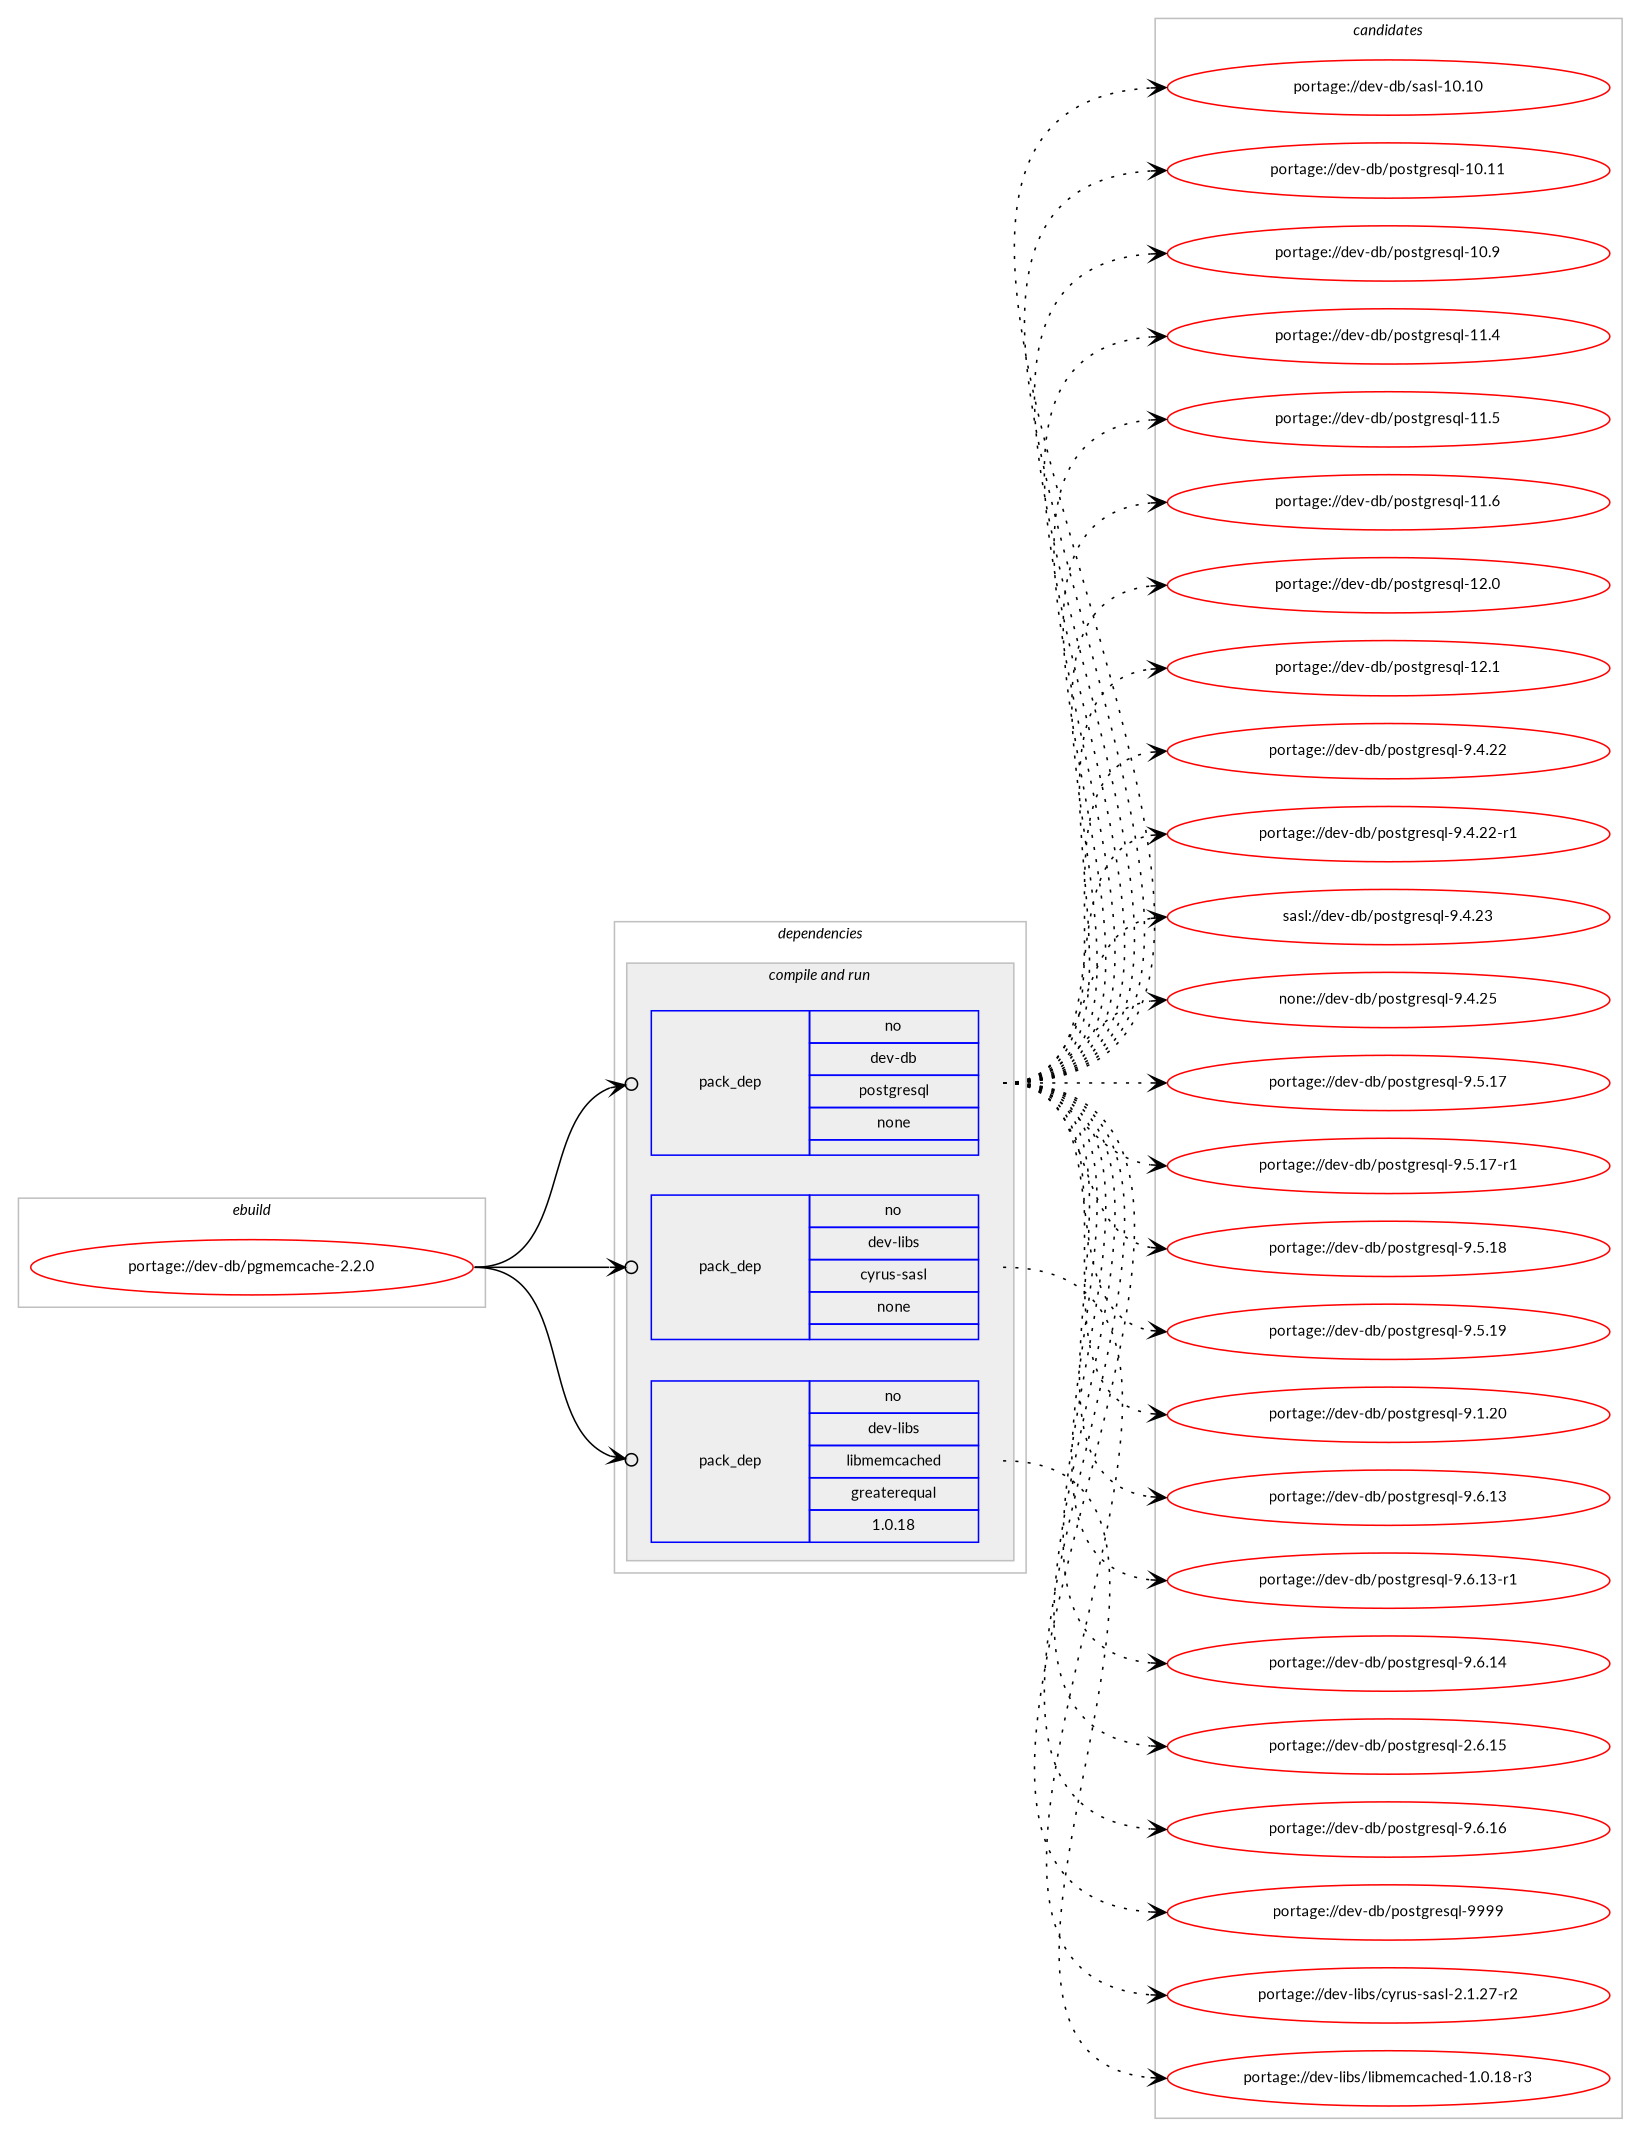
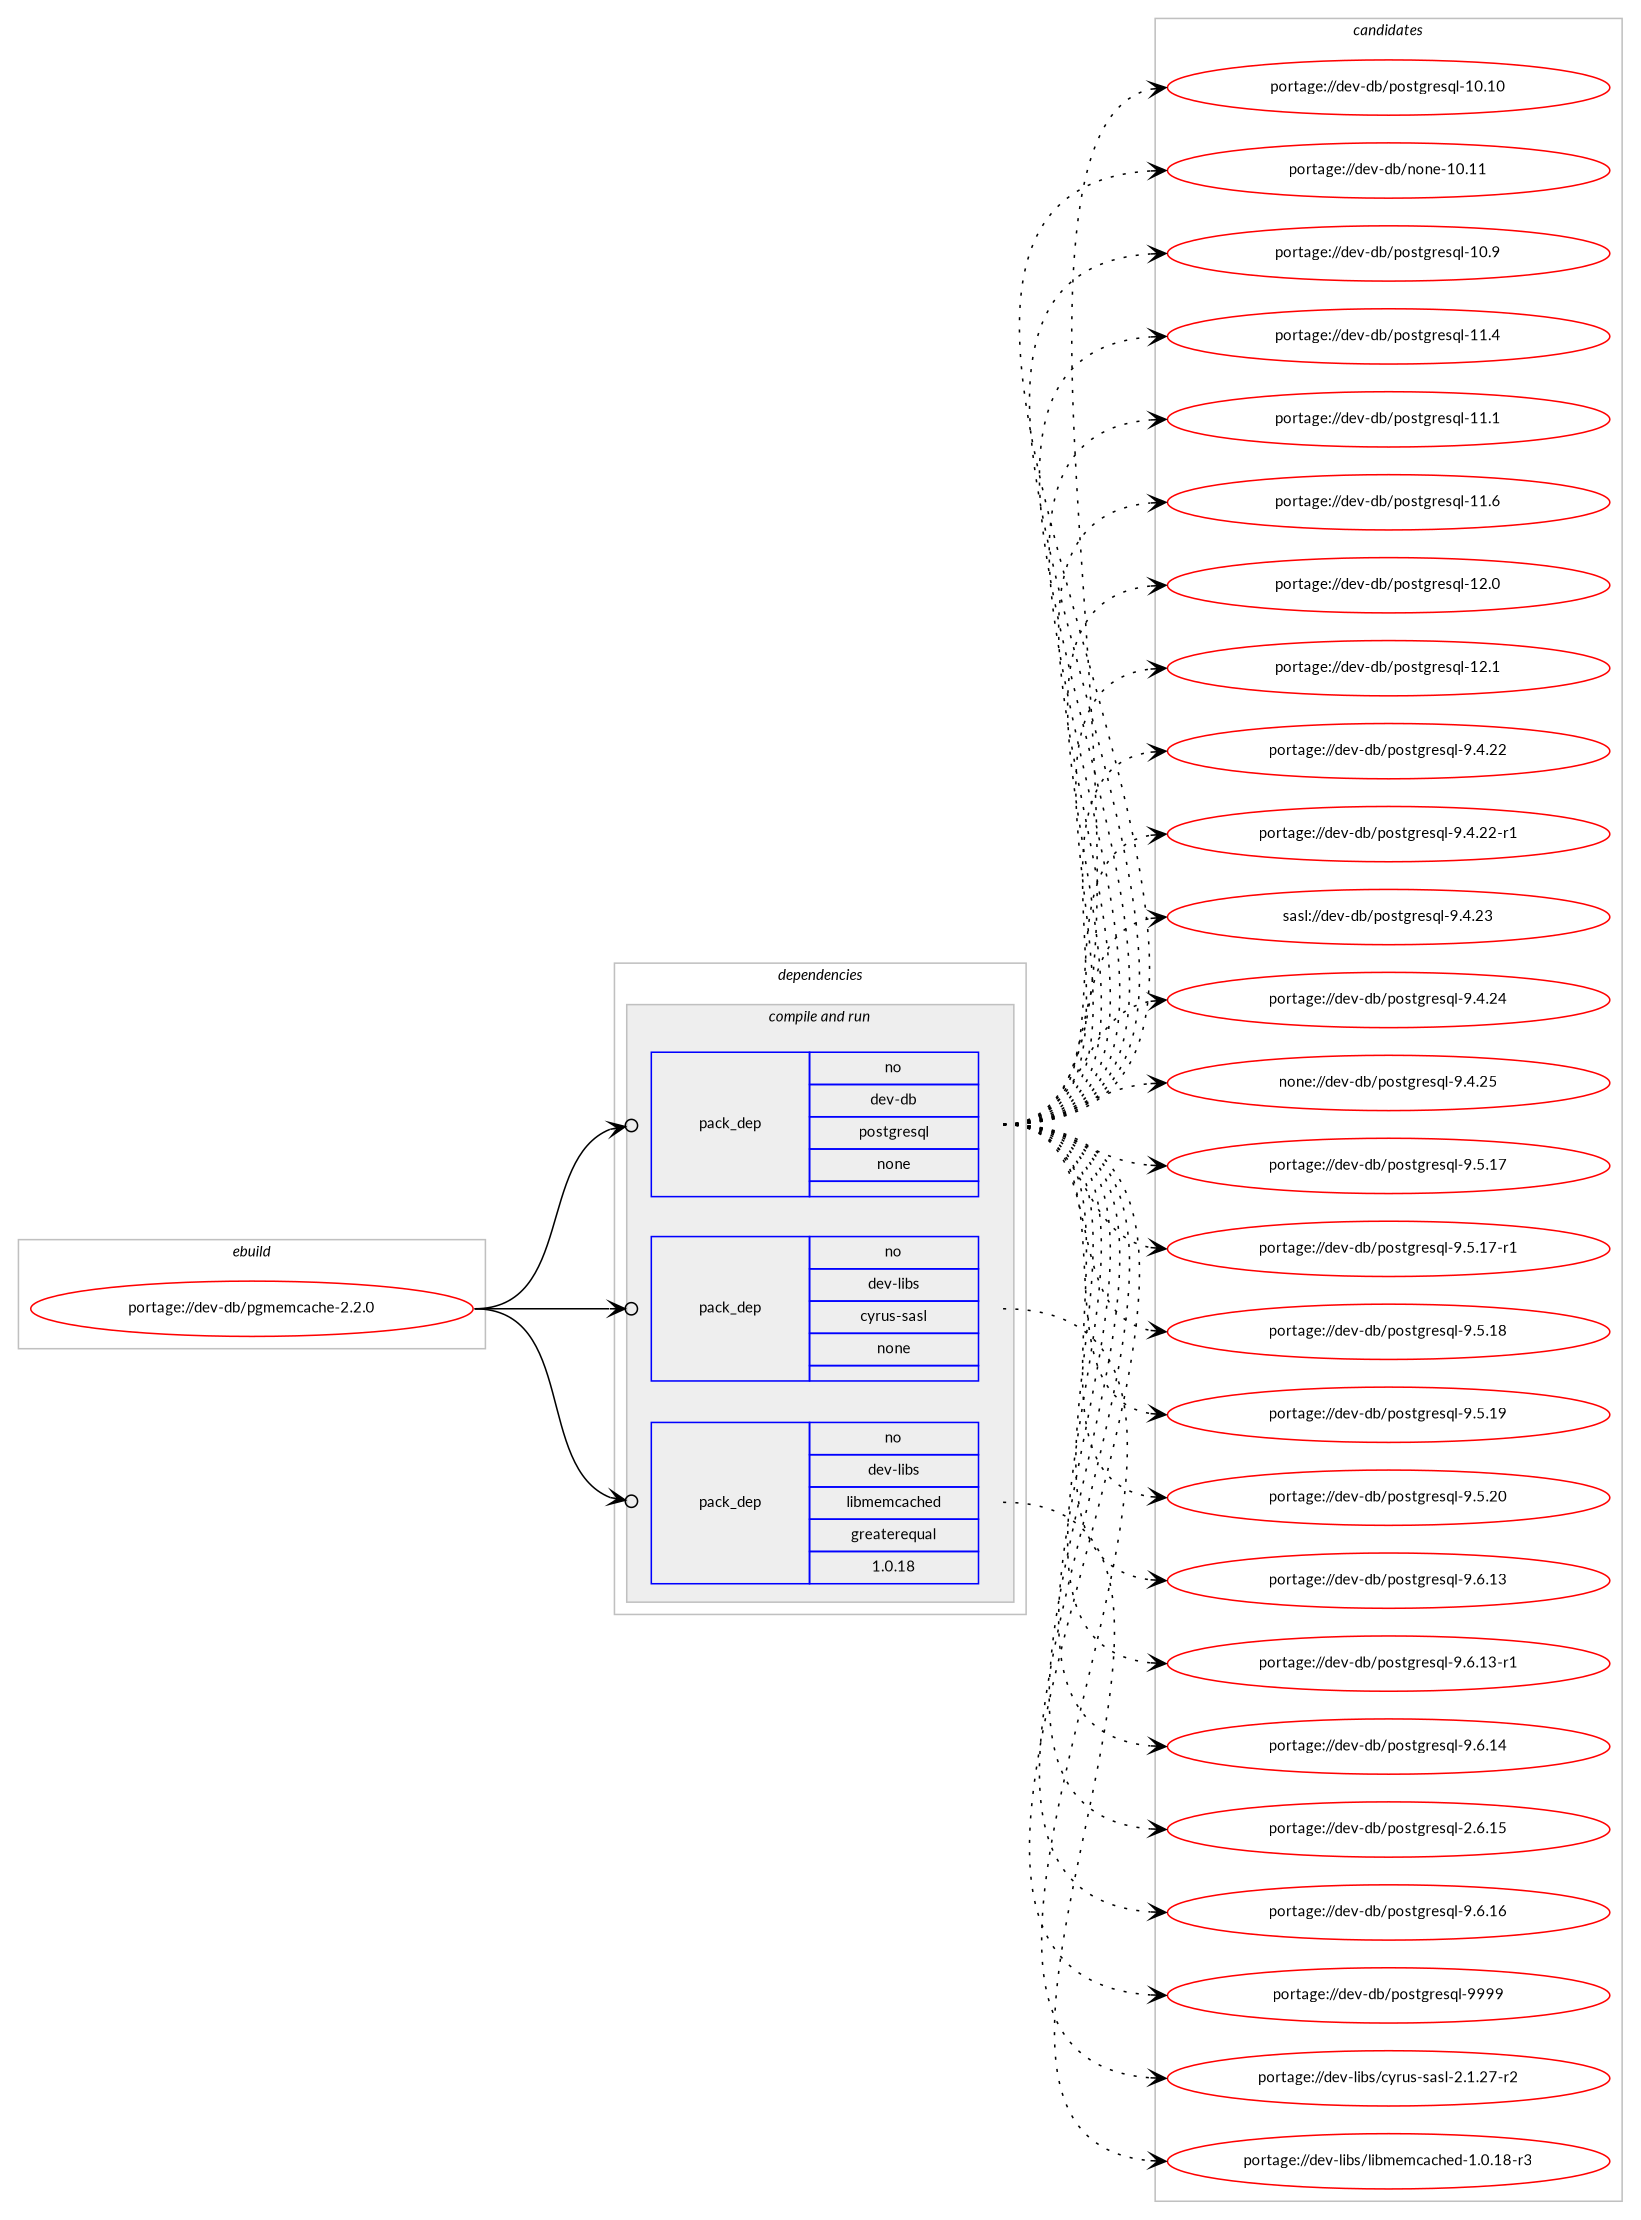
(1389, 88) -> (1389, 88)
(1389, 171) -> (1389, 171)
(1389, 419) -> (1389, 419)
none -> (1389, 1000)
(1389, 1415) -> (1389, 1498)
